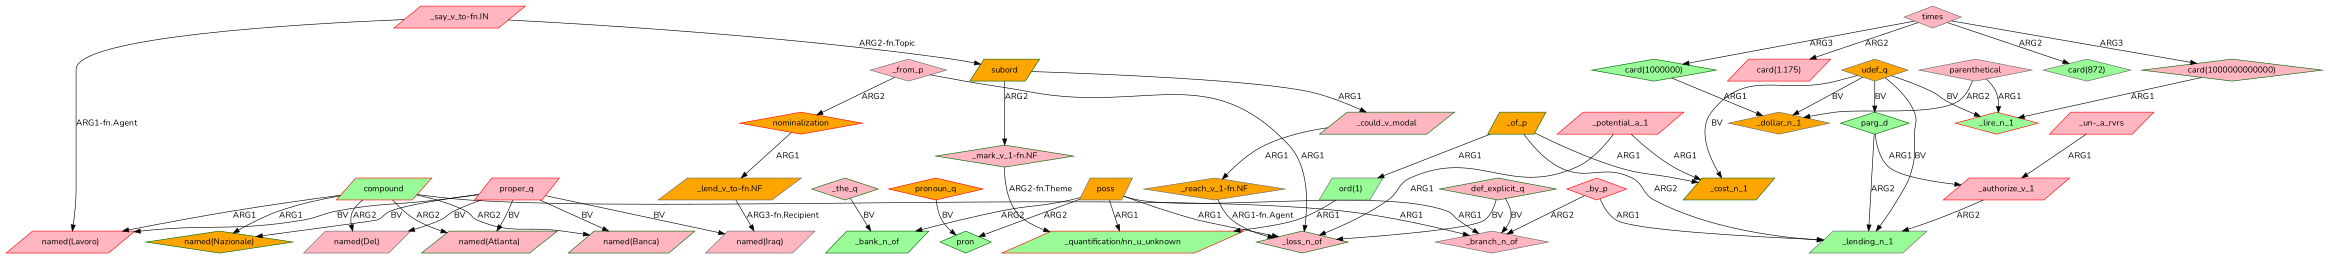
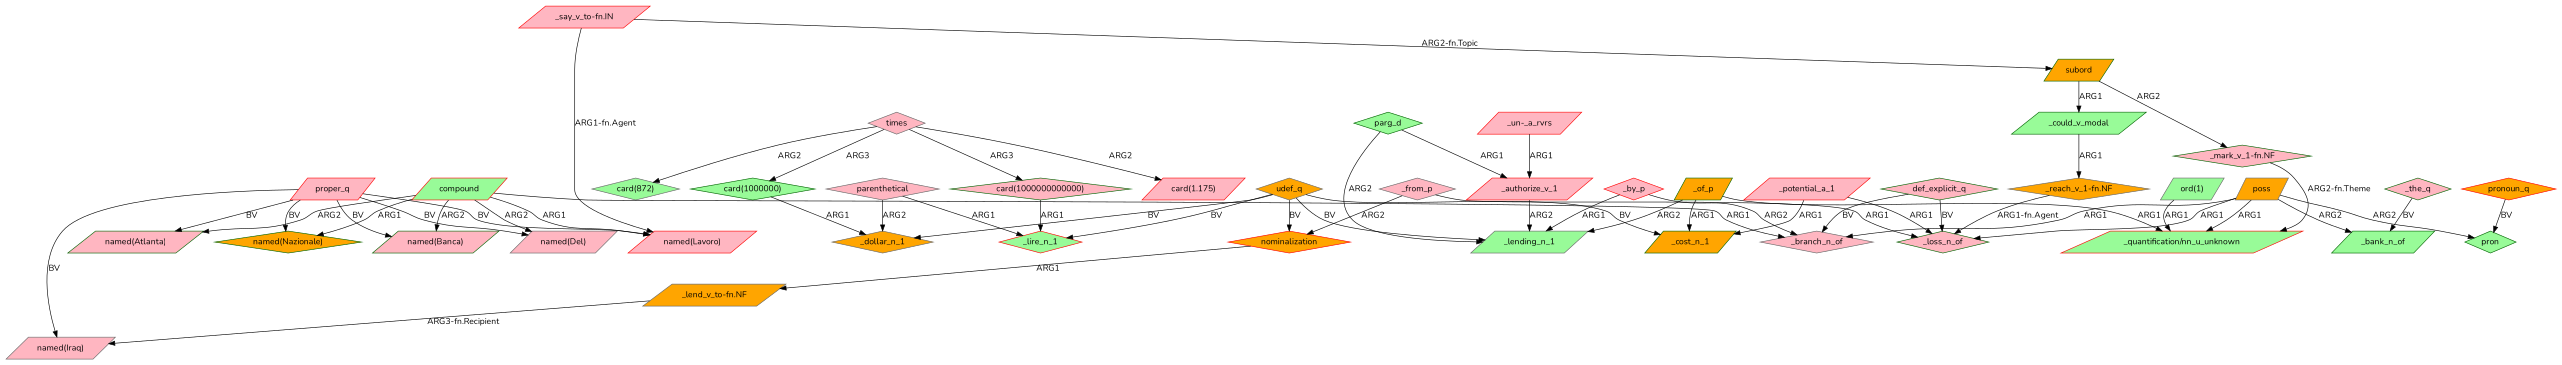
(1875, 94) -> (1289, 212)
(1387, 123) -> (2079, 123)
(1437, 155) -> (1930, 204)
